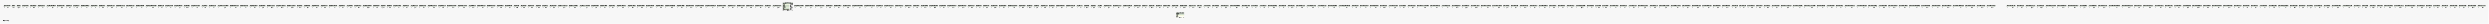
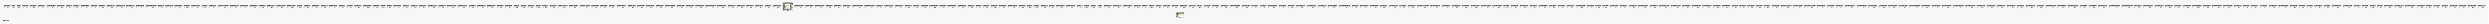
none -> (2001, 7)
